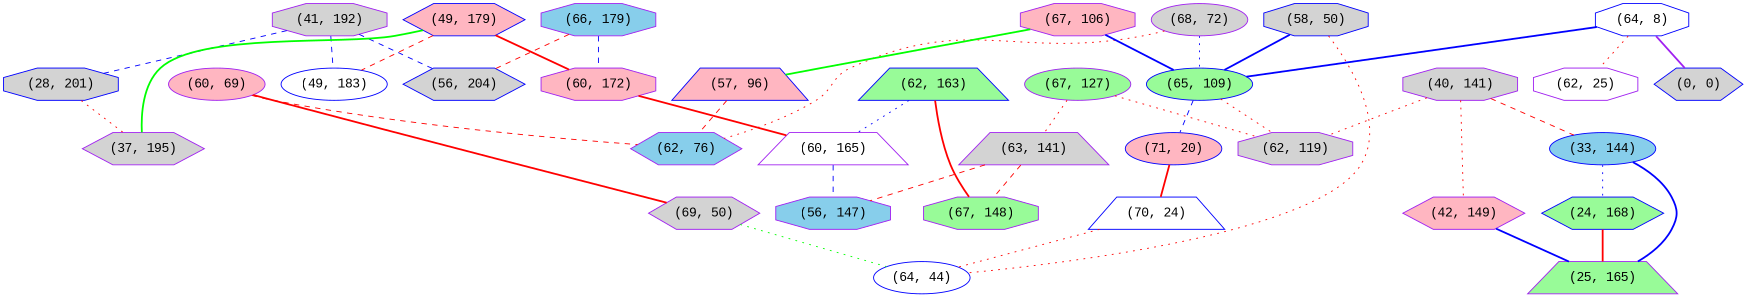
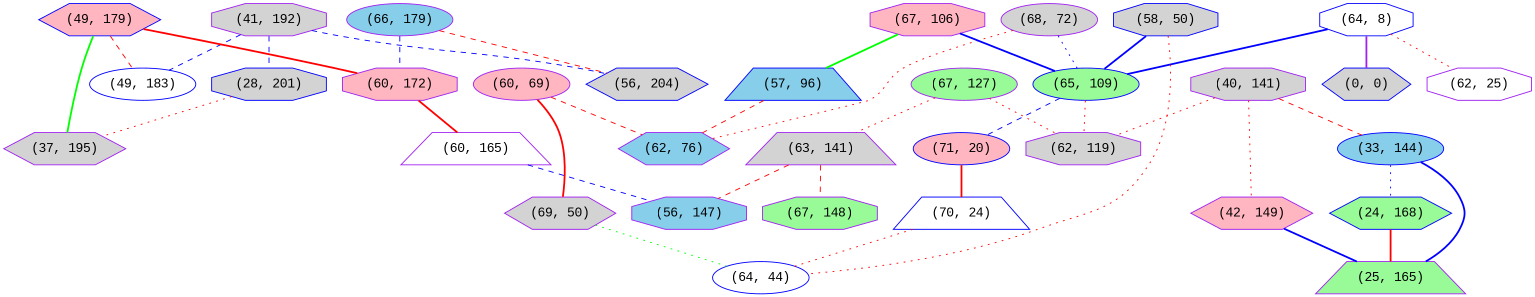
(598, 20) -> (400, 20)
(740, 84) -> (793, 84)
(933, 84) -> none
